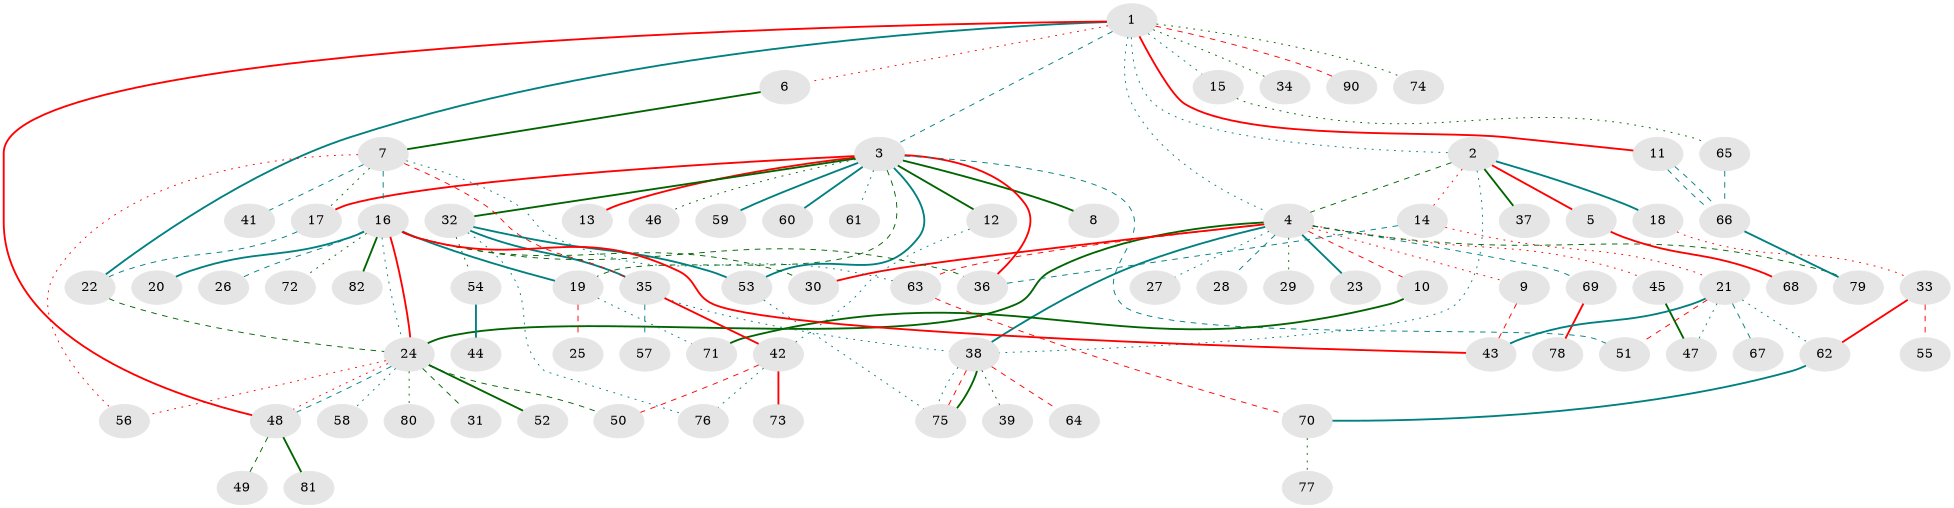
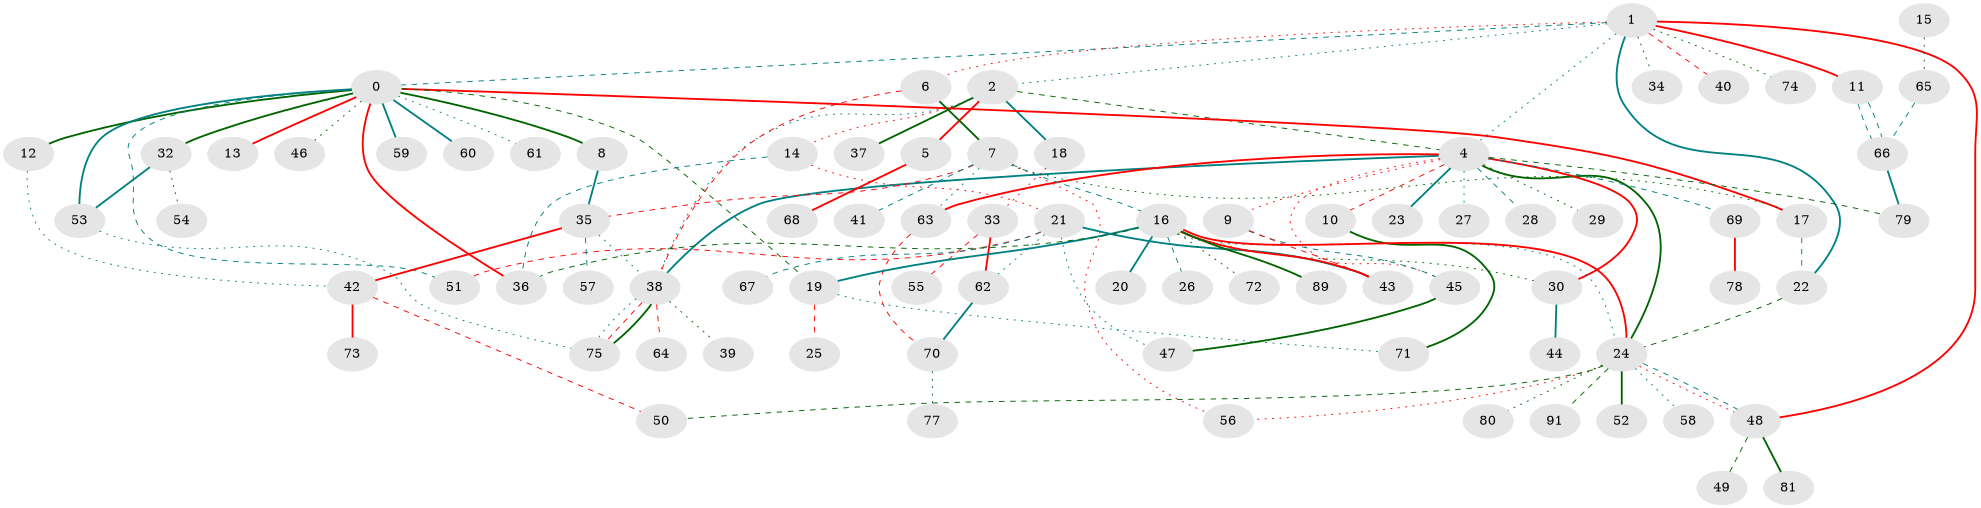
(1175, 54) -> none
(1352, 87) -> (1724, 87)
none -> (816, 111)
(880, 154) -> (377, 87)
(1098, 244) -> (1190, 165)
(548, 253) -> (592, 192)
none -> (1342, 253)
(598, 254) -> (1419, 263)
(357, 288) -> (1321, 288)
(476, 321) -> (1556, 321)
(476, 421) -> (1555, 421)
(703, 421) -> none
